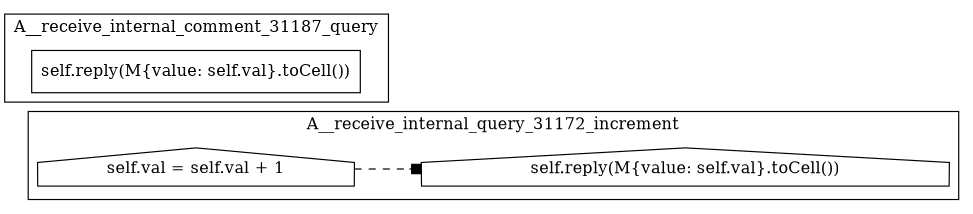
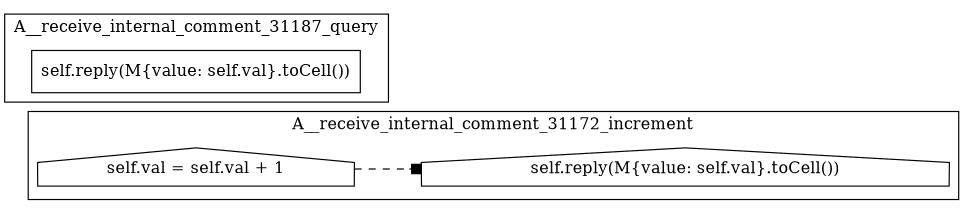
(493, 125) -> (493, 125)
